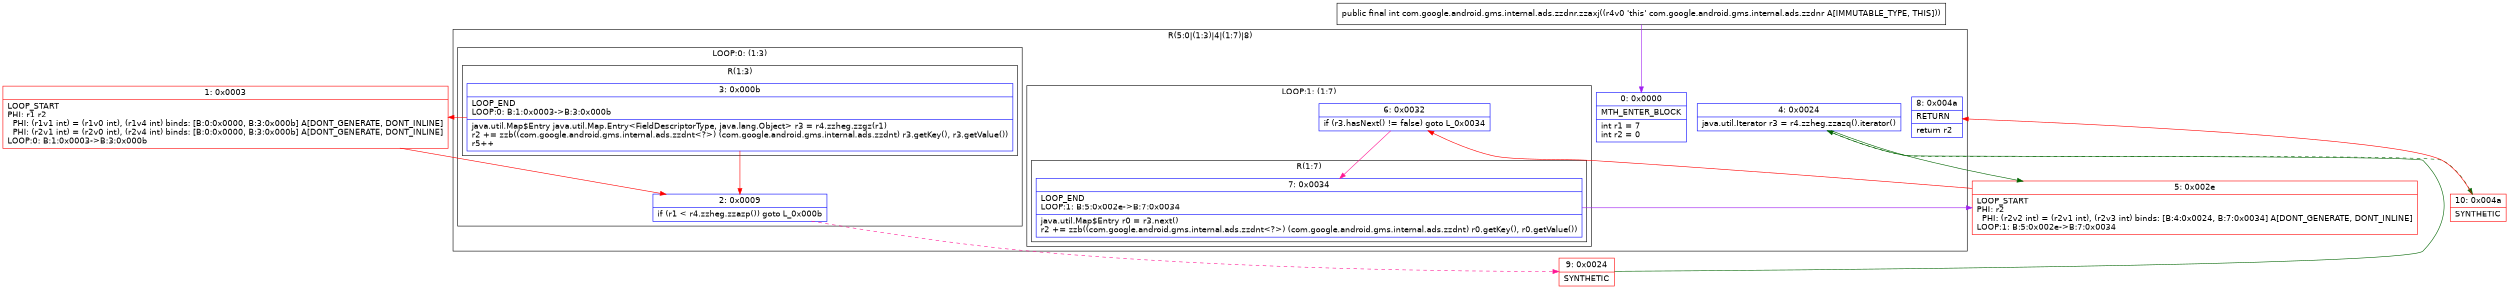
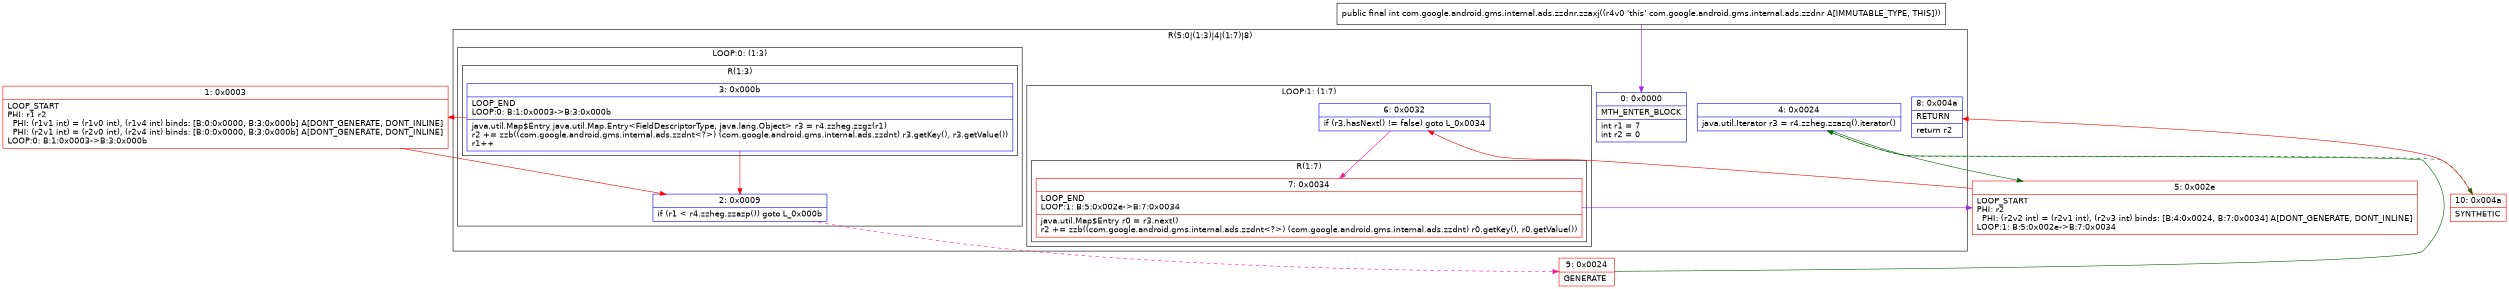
(483, 144) -> (483, 144)
(1309, 208) -> (1309, 208)
(1587, 279) -> (1585, 279)
